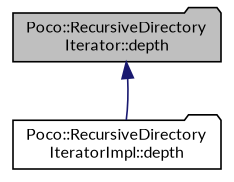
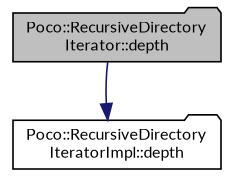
(128, 99) -> (106, 83)
